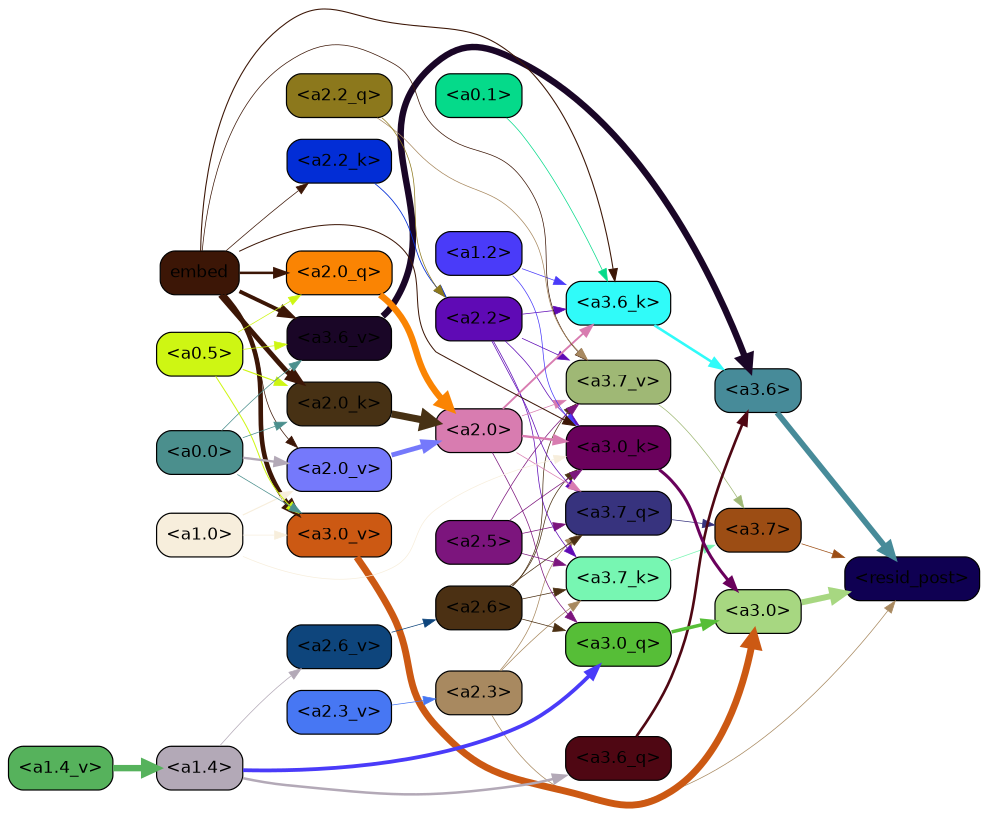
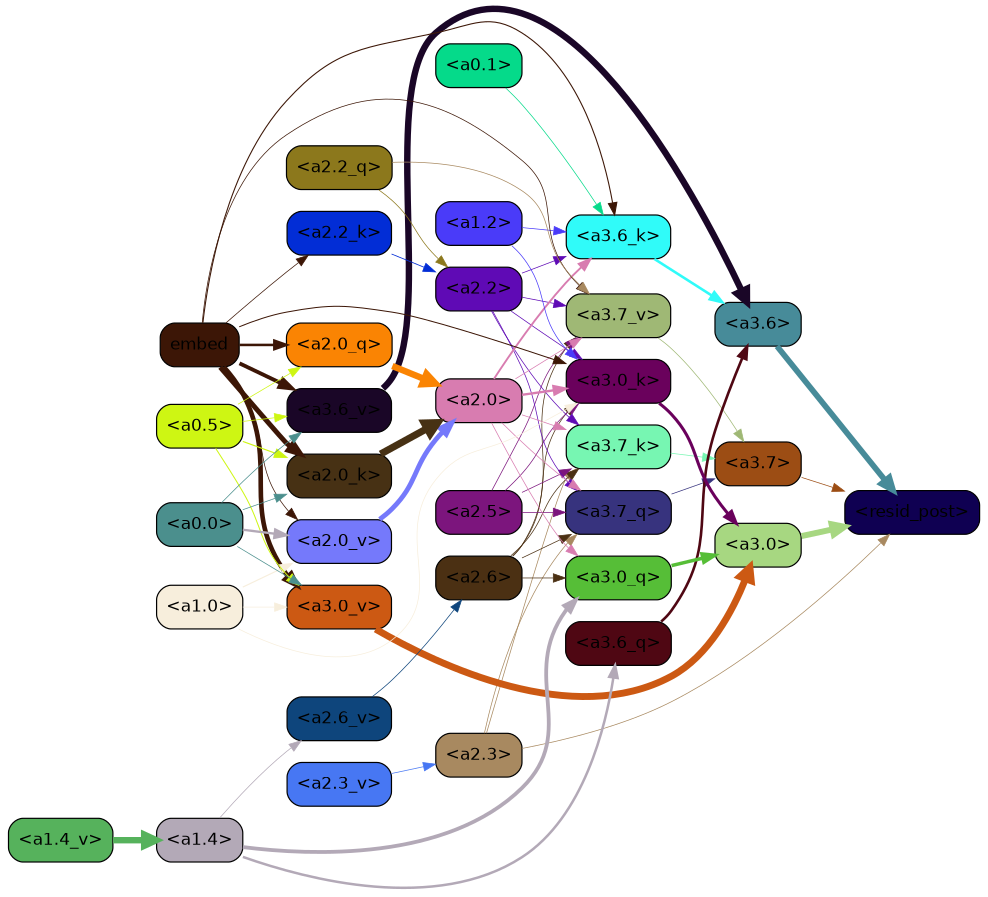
none -> (538, 420)
(527, 521) -> (533, 497)
(427, 755) -> (480, 818)
